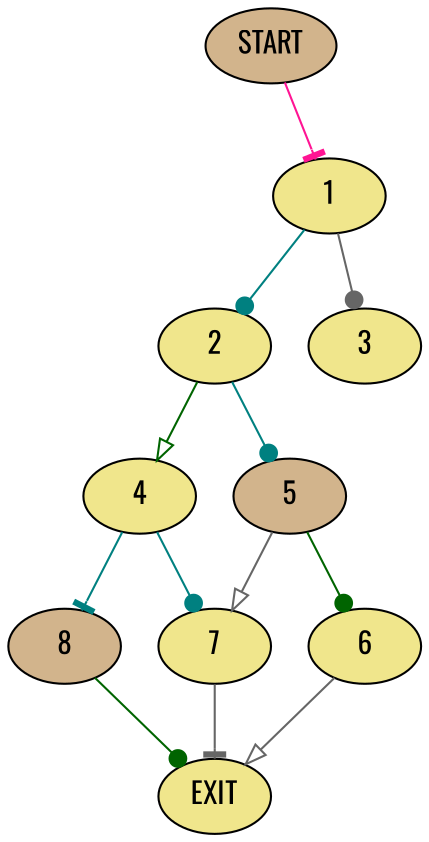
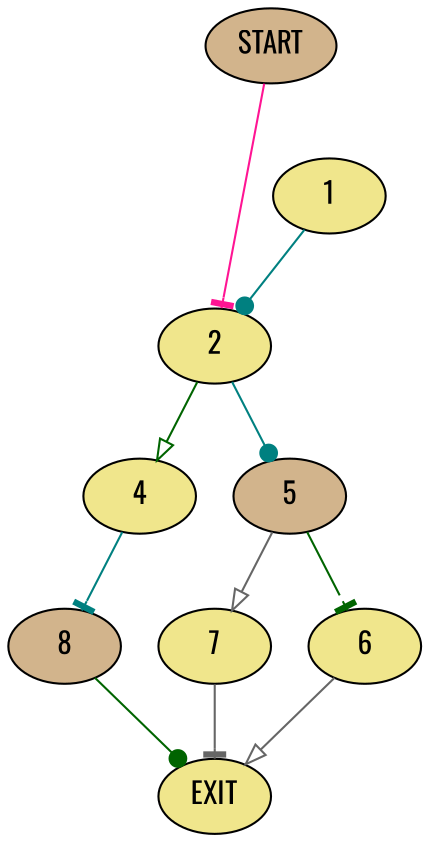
(298, 116) -> (244, 191)
(365, 346) -> none
(173, 564) -> none
(323, 564) -> (323, 564)
